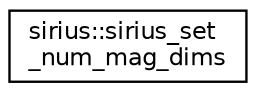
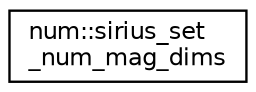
(128, 46) -> (128, 46)
